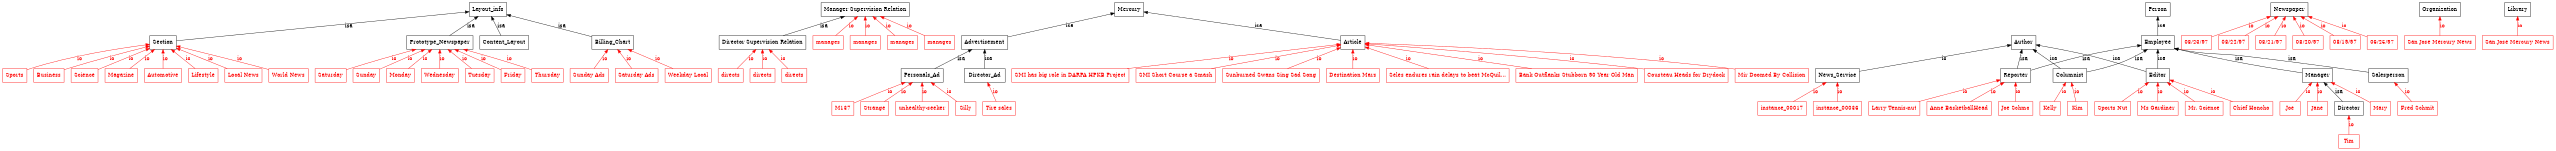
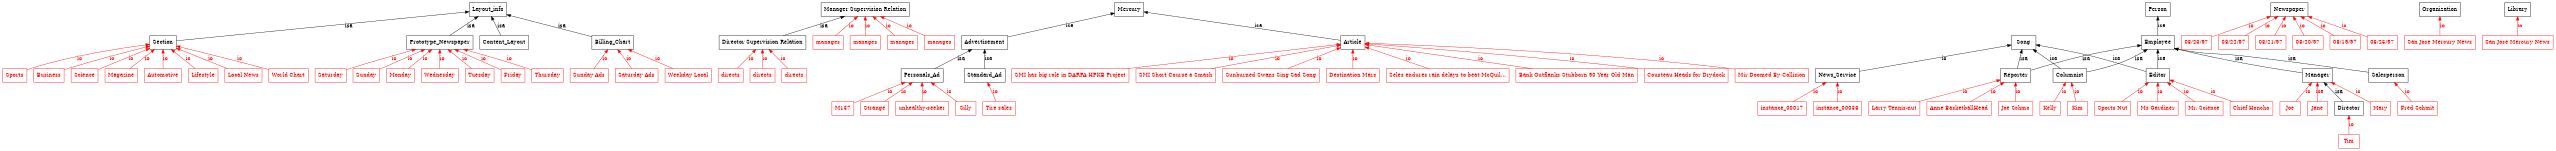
(2024, 42) -> (2024, 42)
(289, 75) -> (289, 75)
(985, 75) -> (985, 75)
(2320, 92) -> (2320, 92)
